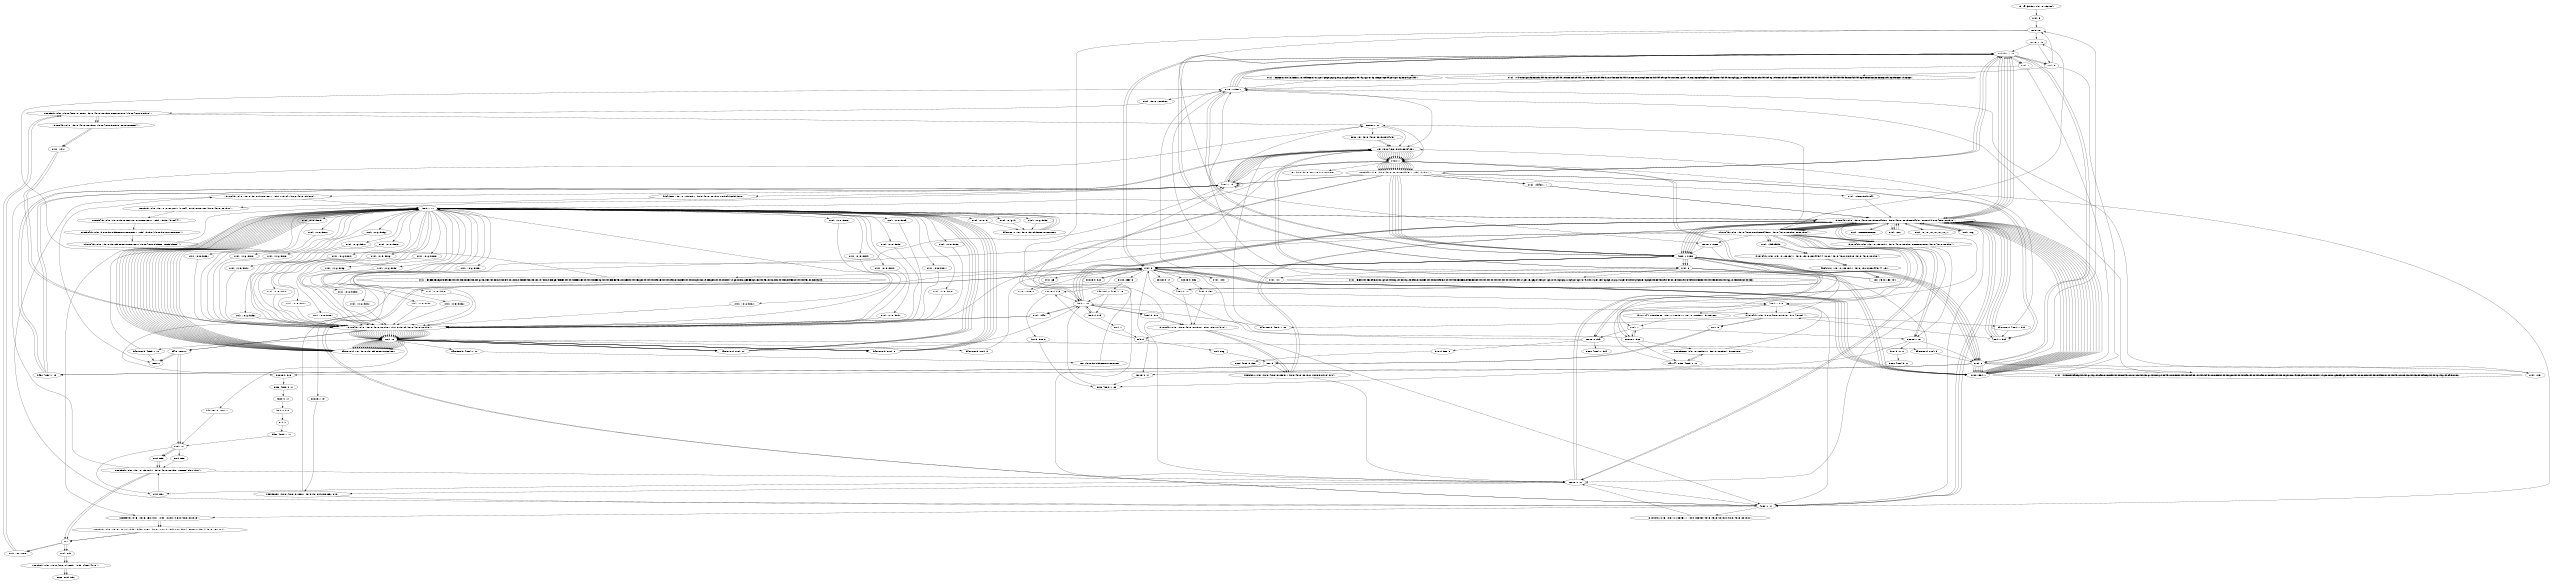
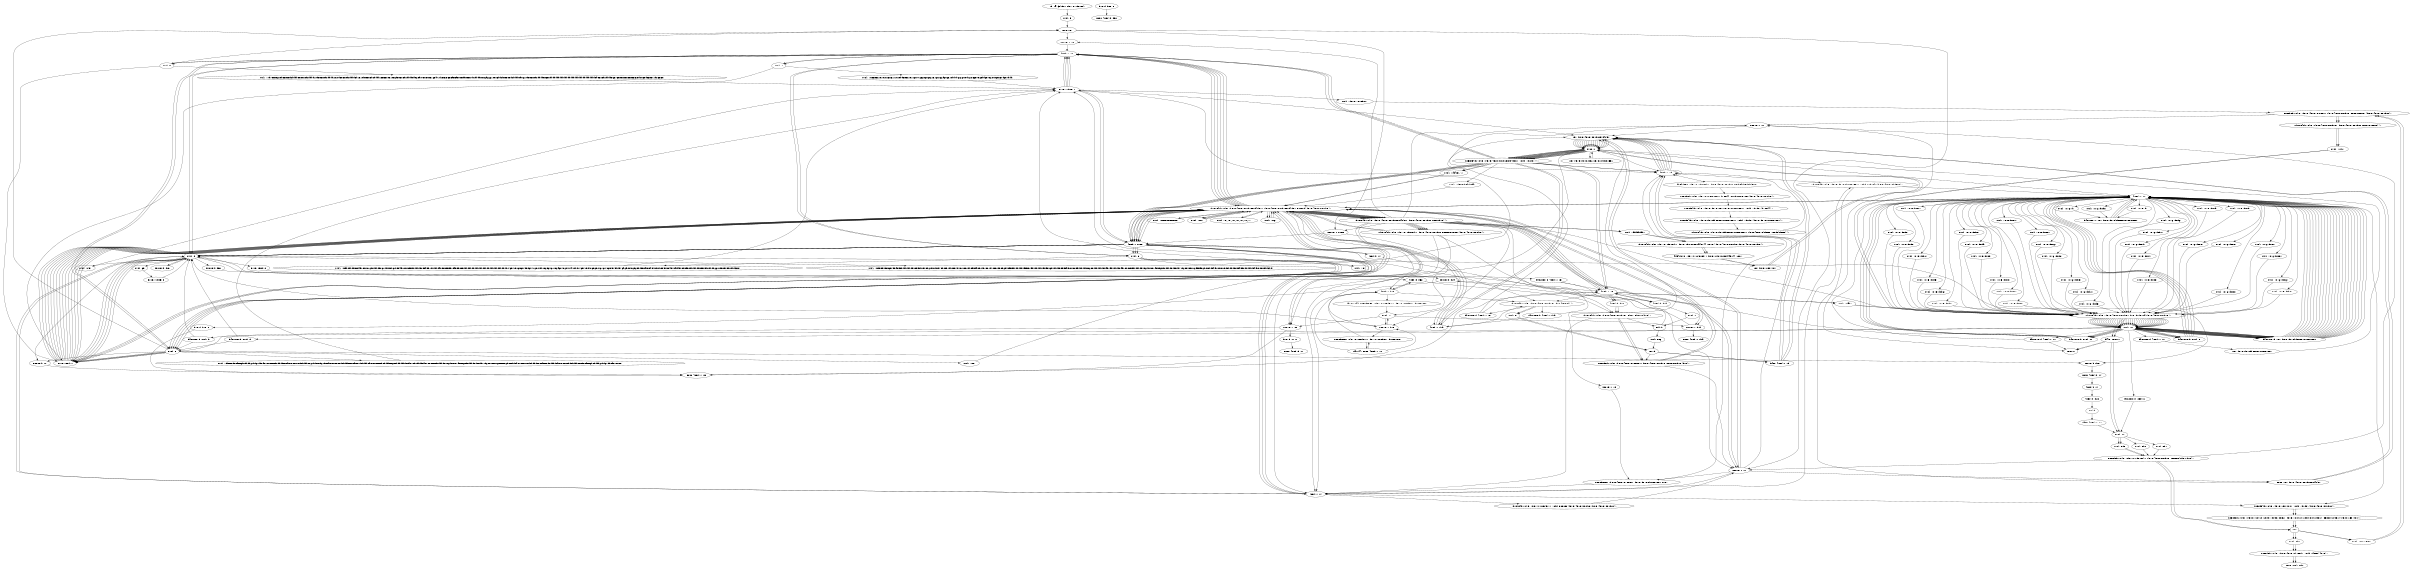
(2044, 53) -> none
(2006, 54) -> (1067, 54)
(1417, 139) -> (1592, 156)
(1164, 280) -> none
none -> (1402, 286)
(1531, 344) -> none
none -> (204, 346)
(1655, 352) -> (1413, 344)
(867, 484) -> (2008, 478)
